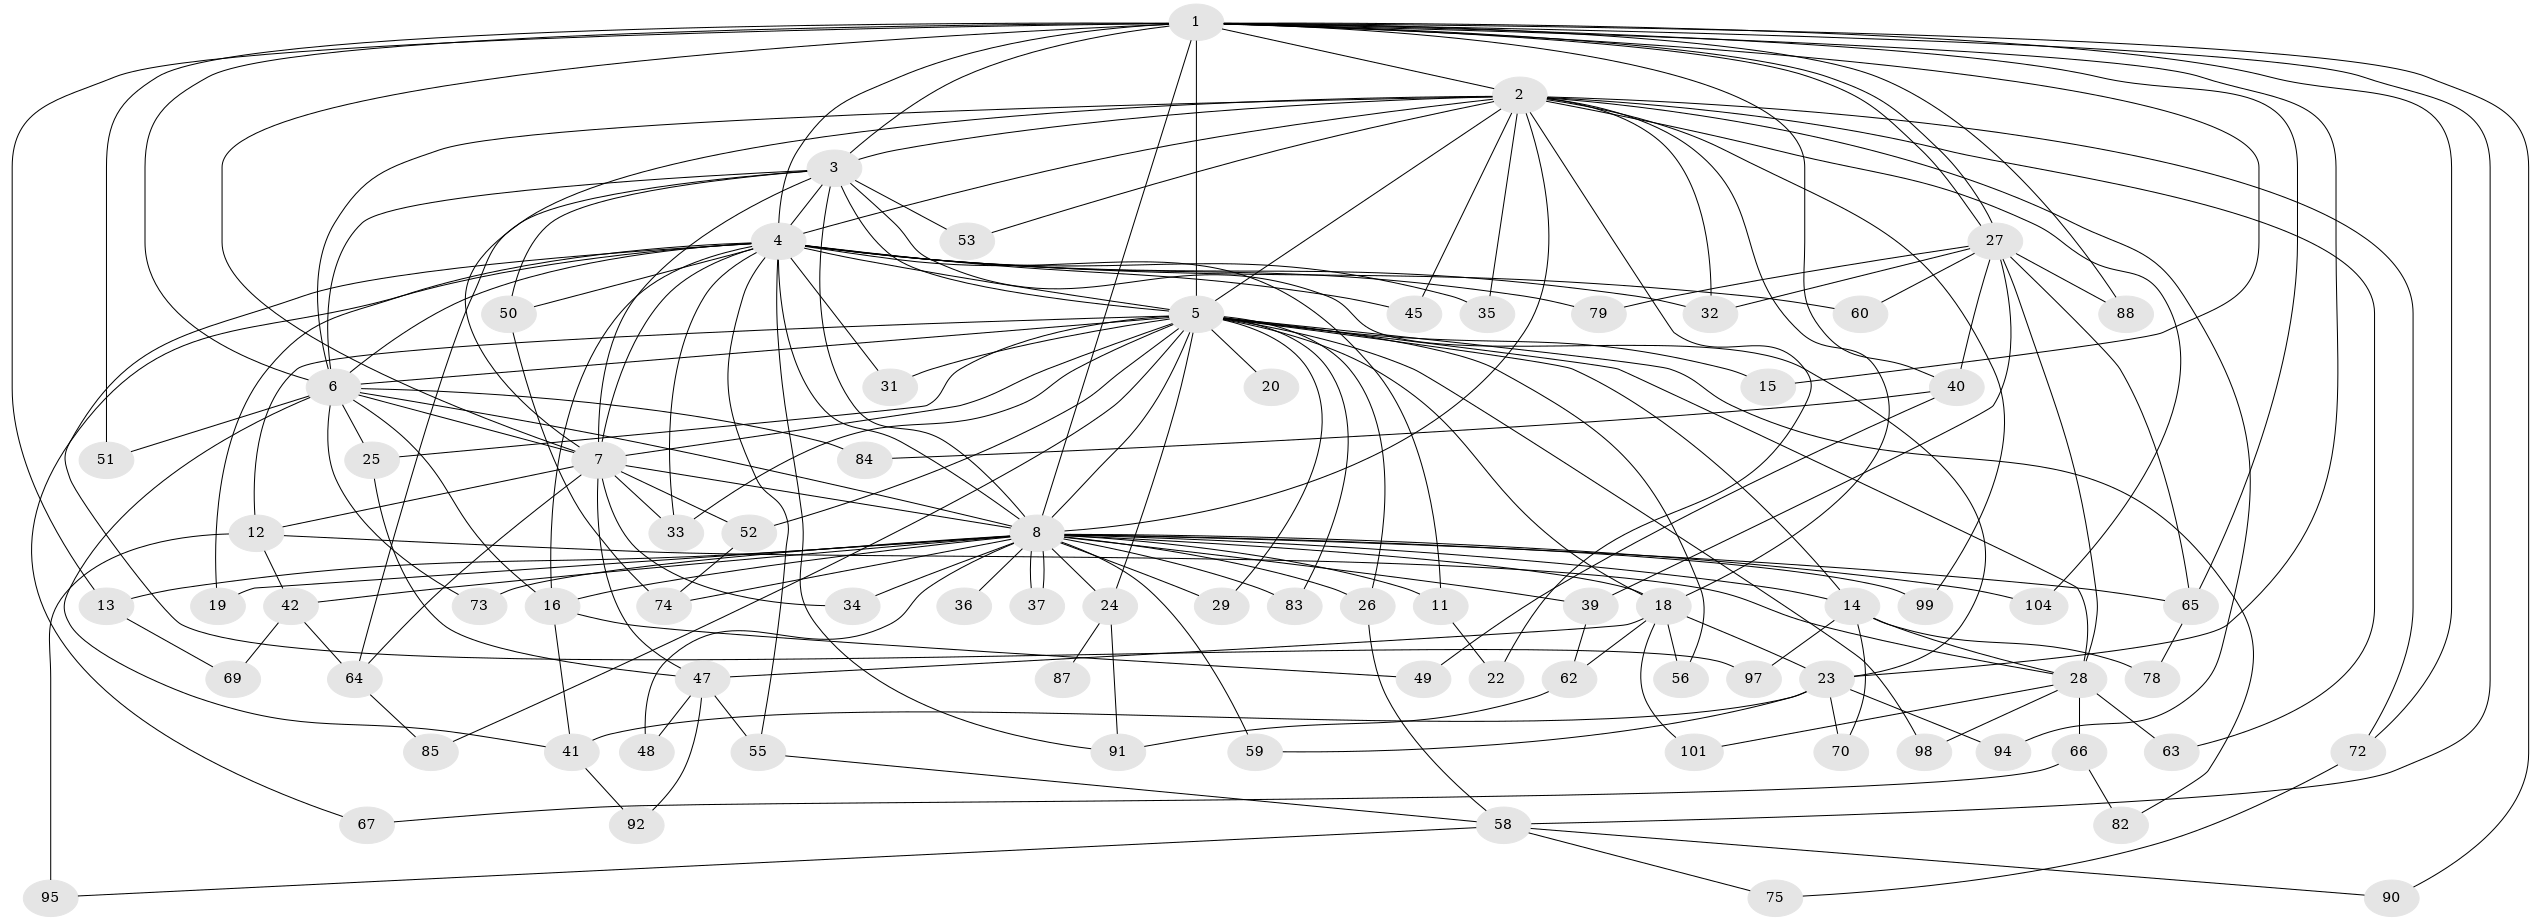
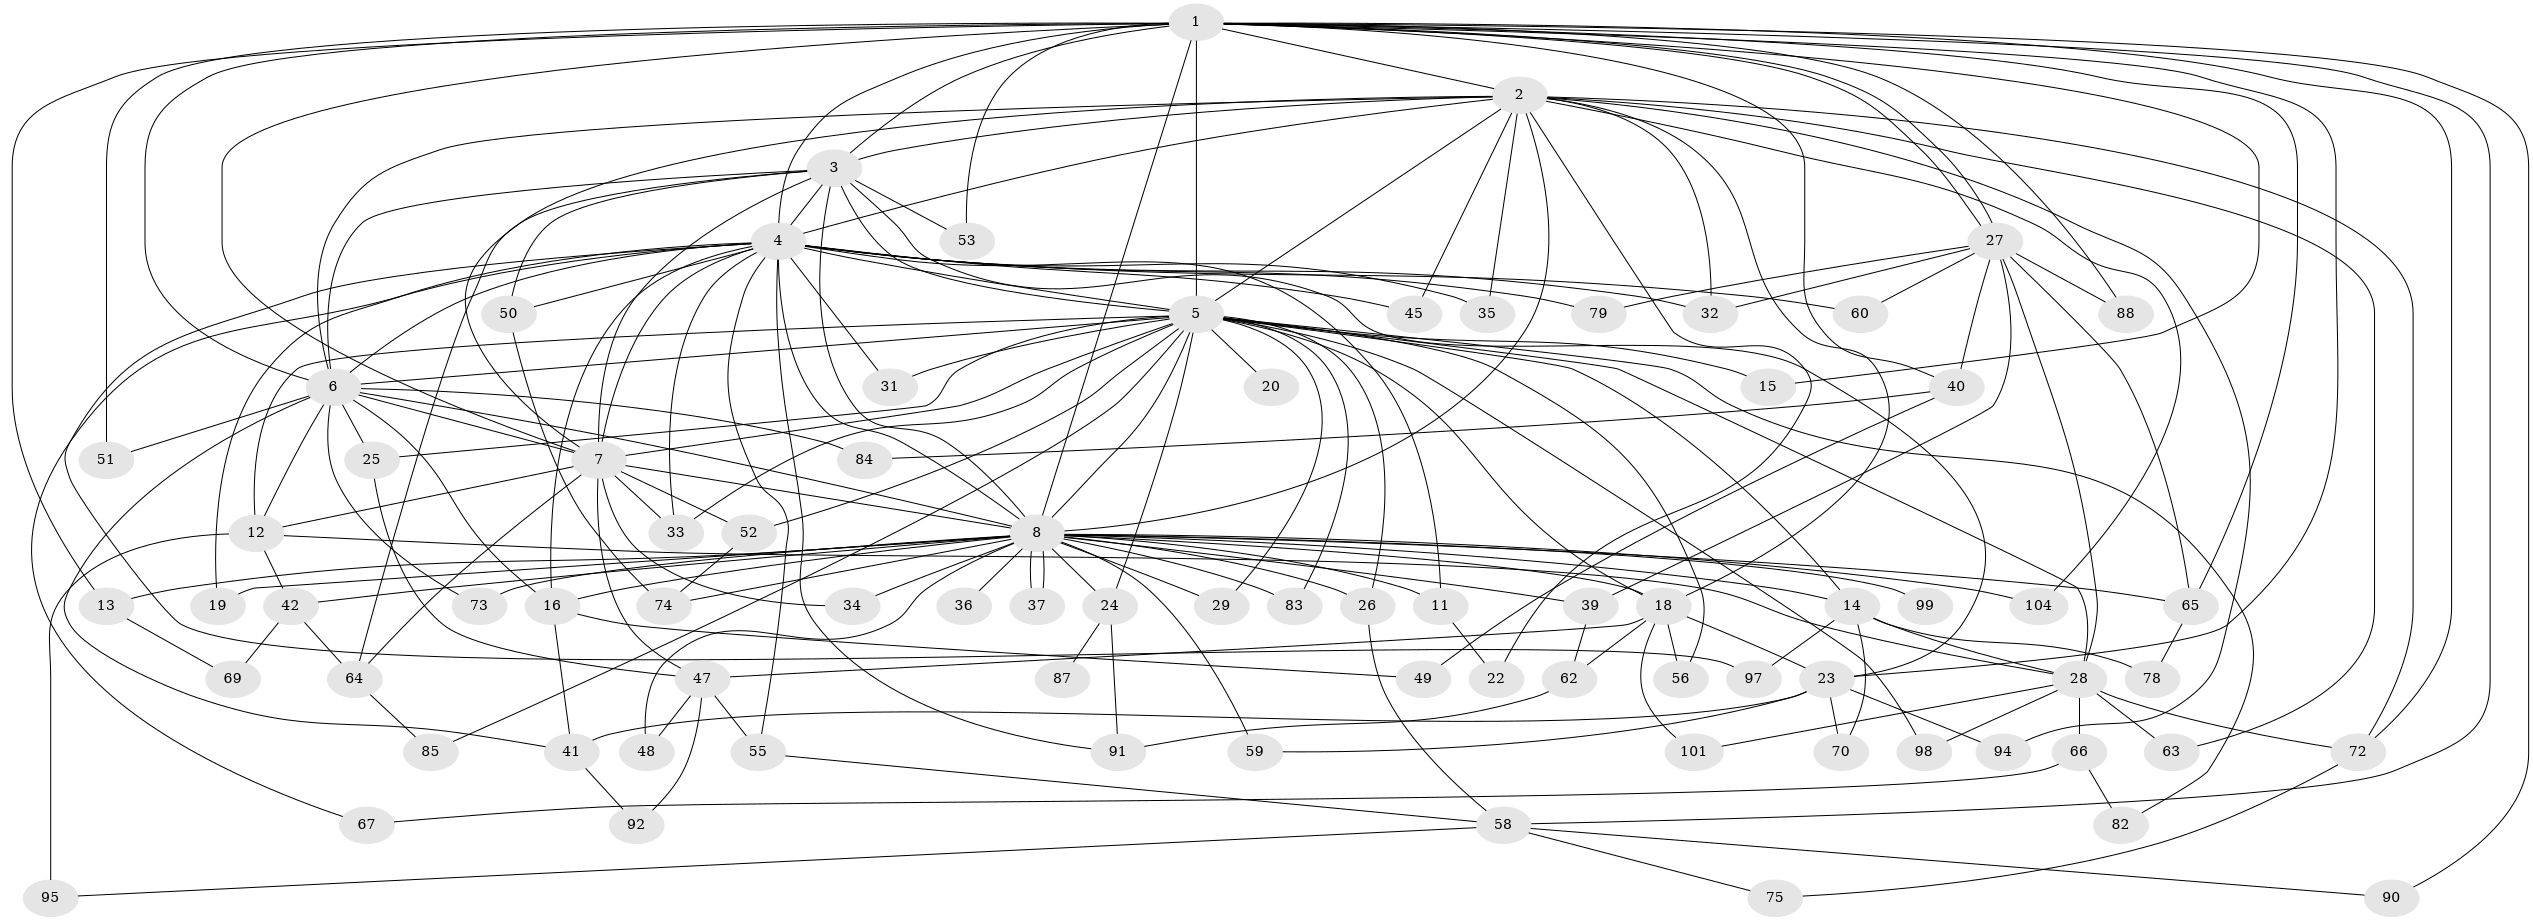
(1241, 160) -> (1015, 71)
(1904, 248) -> none
none -> (293, 460)
none -> (2215, 725)
